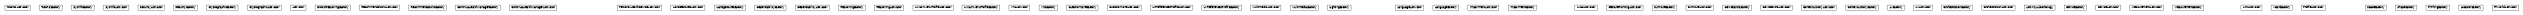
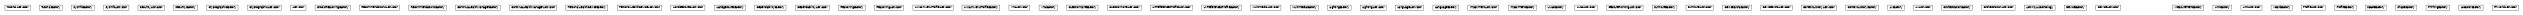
none -> (587, 7)
none -> (1373, 7)
none -> (1556, 7)
(2147, 7) -> none
none -> (2222, 7)
none -> (2345, 7)
